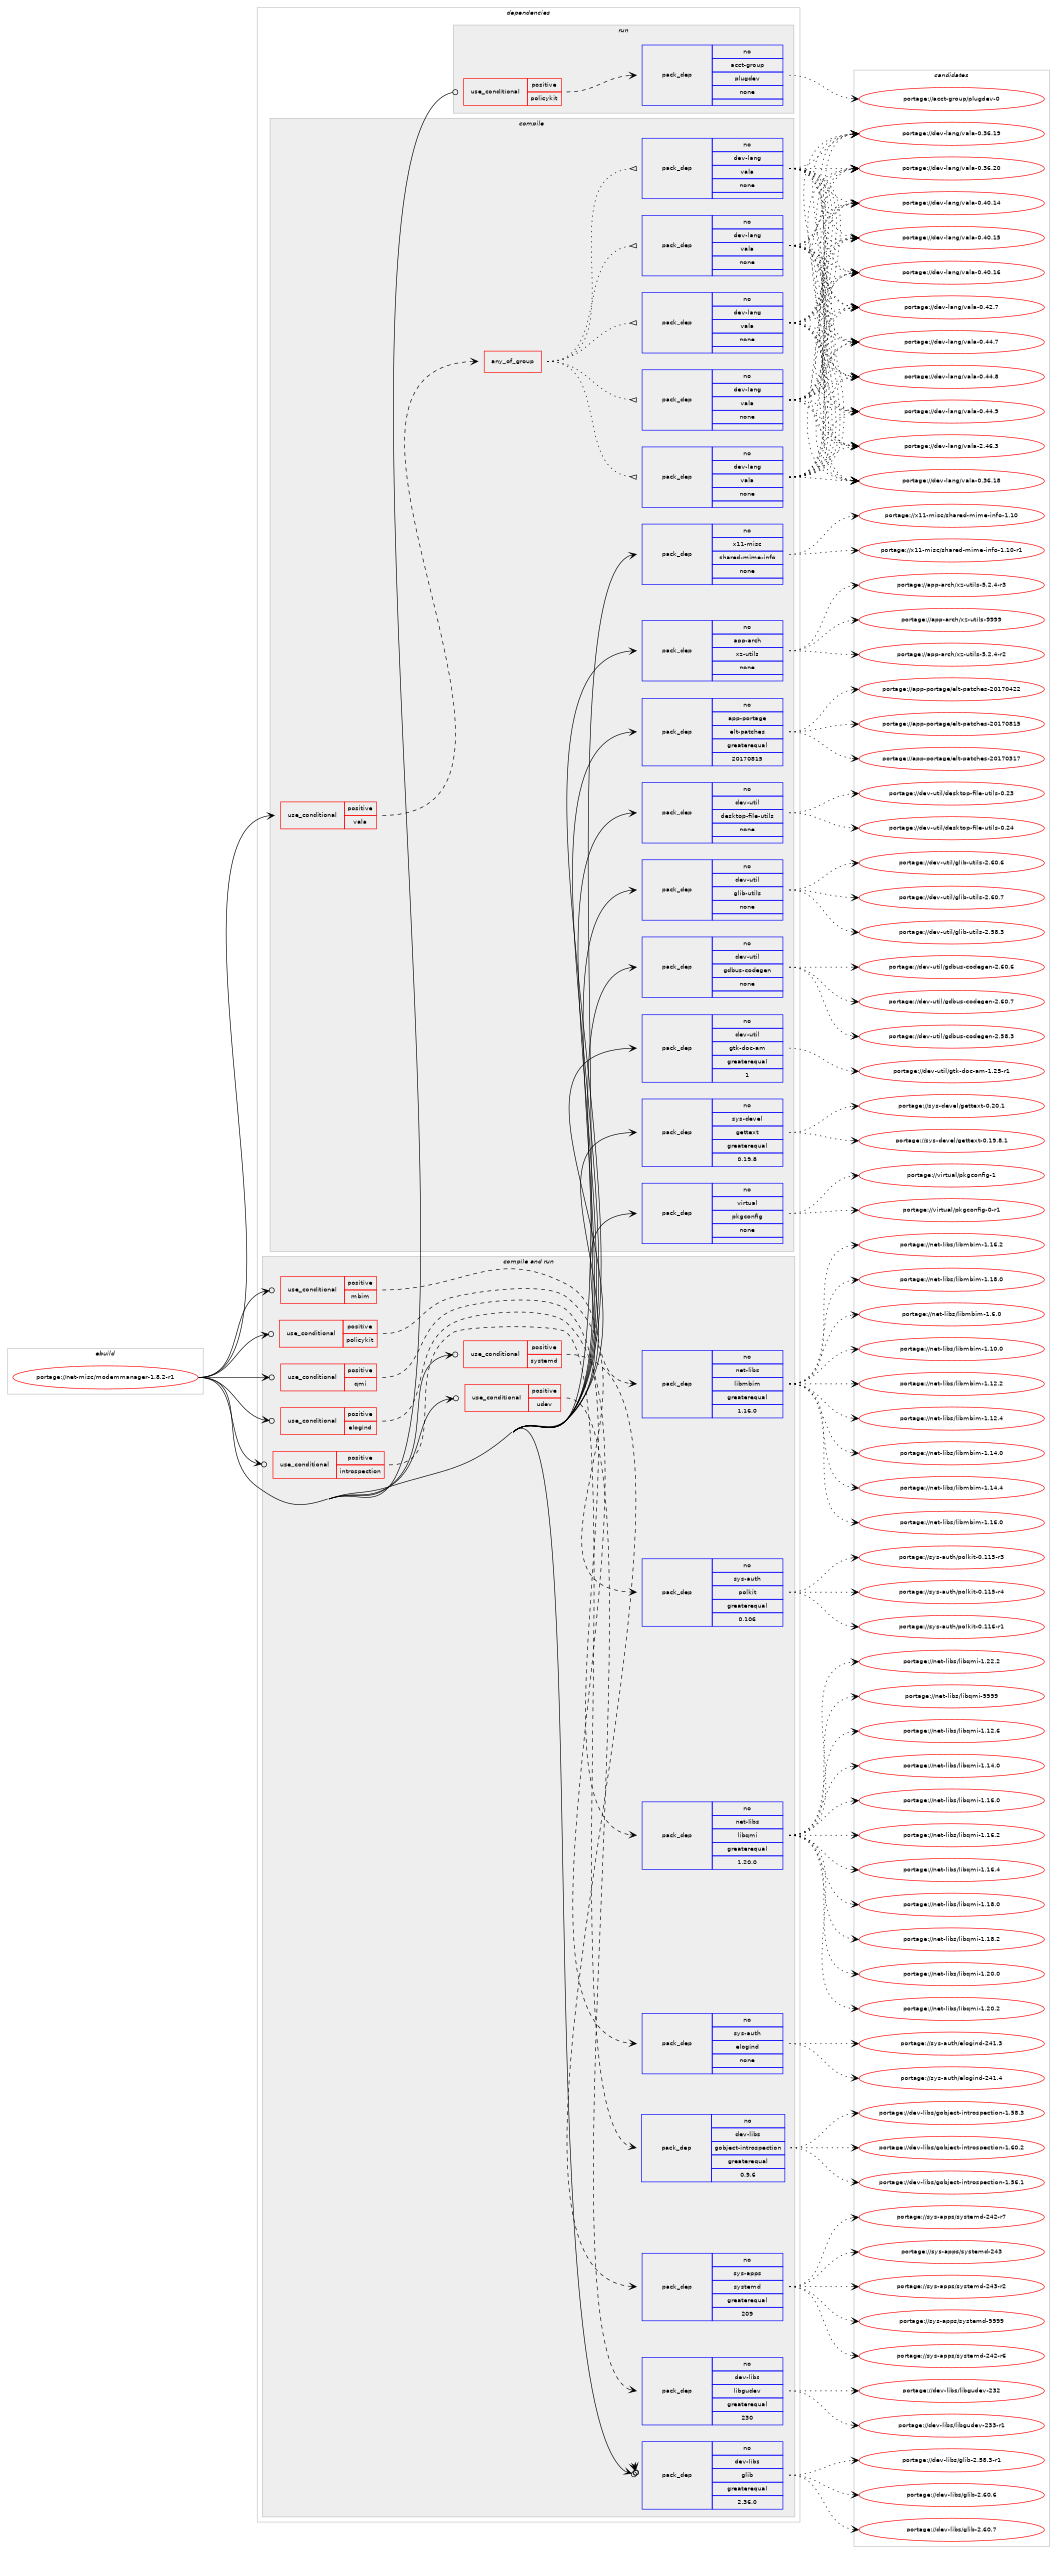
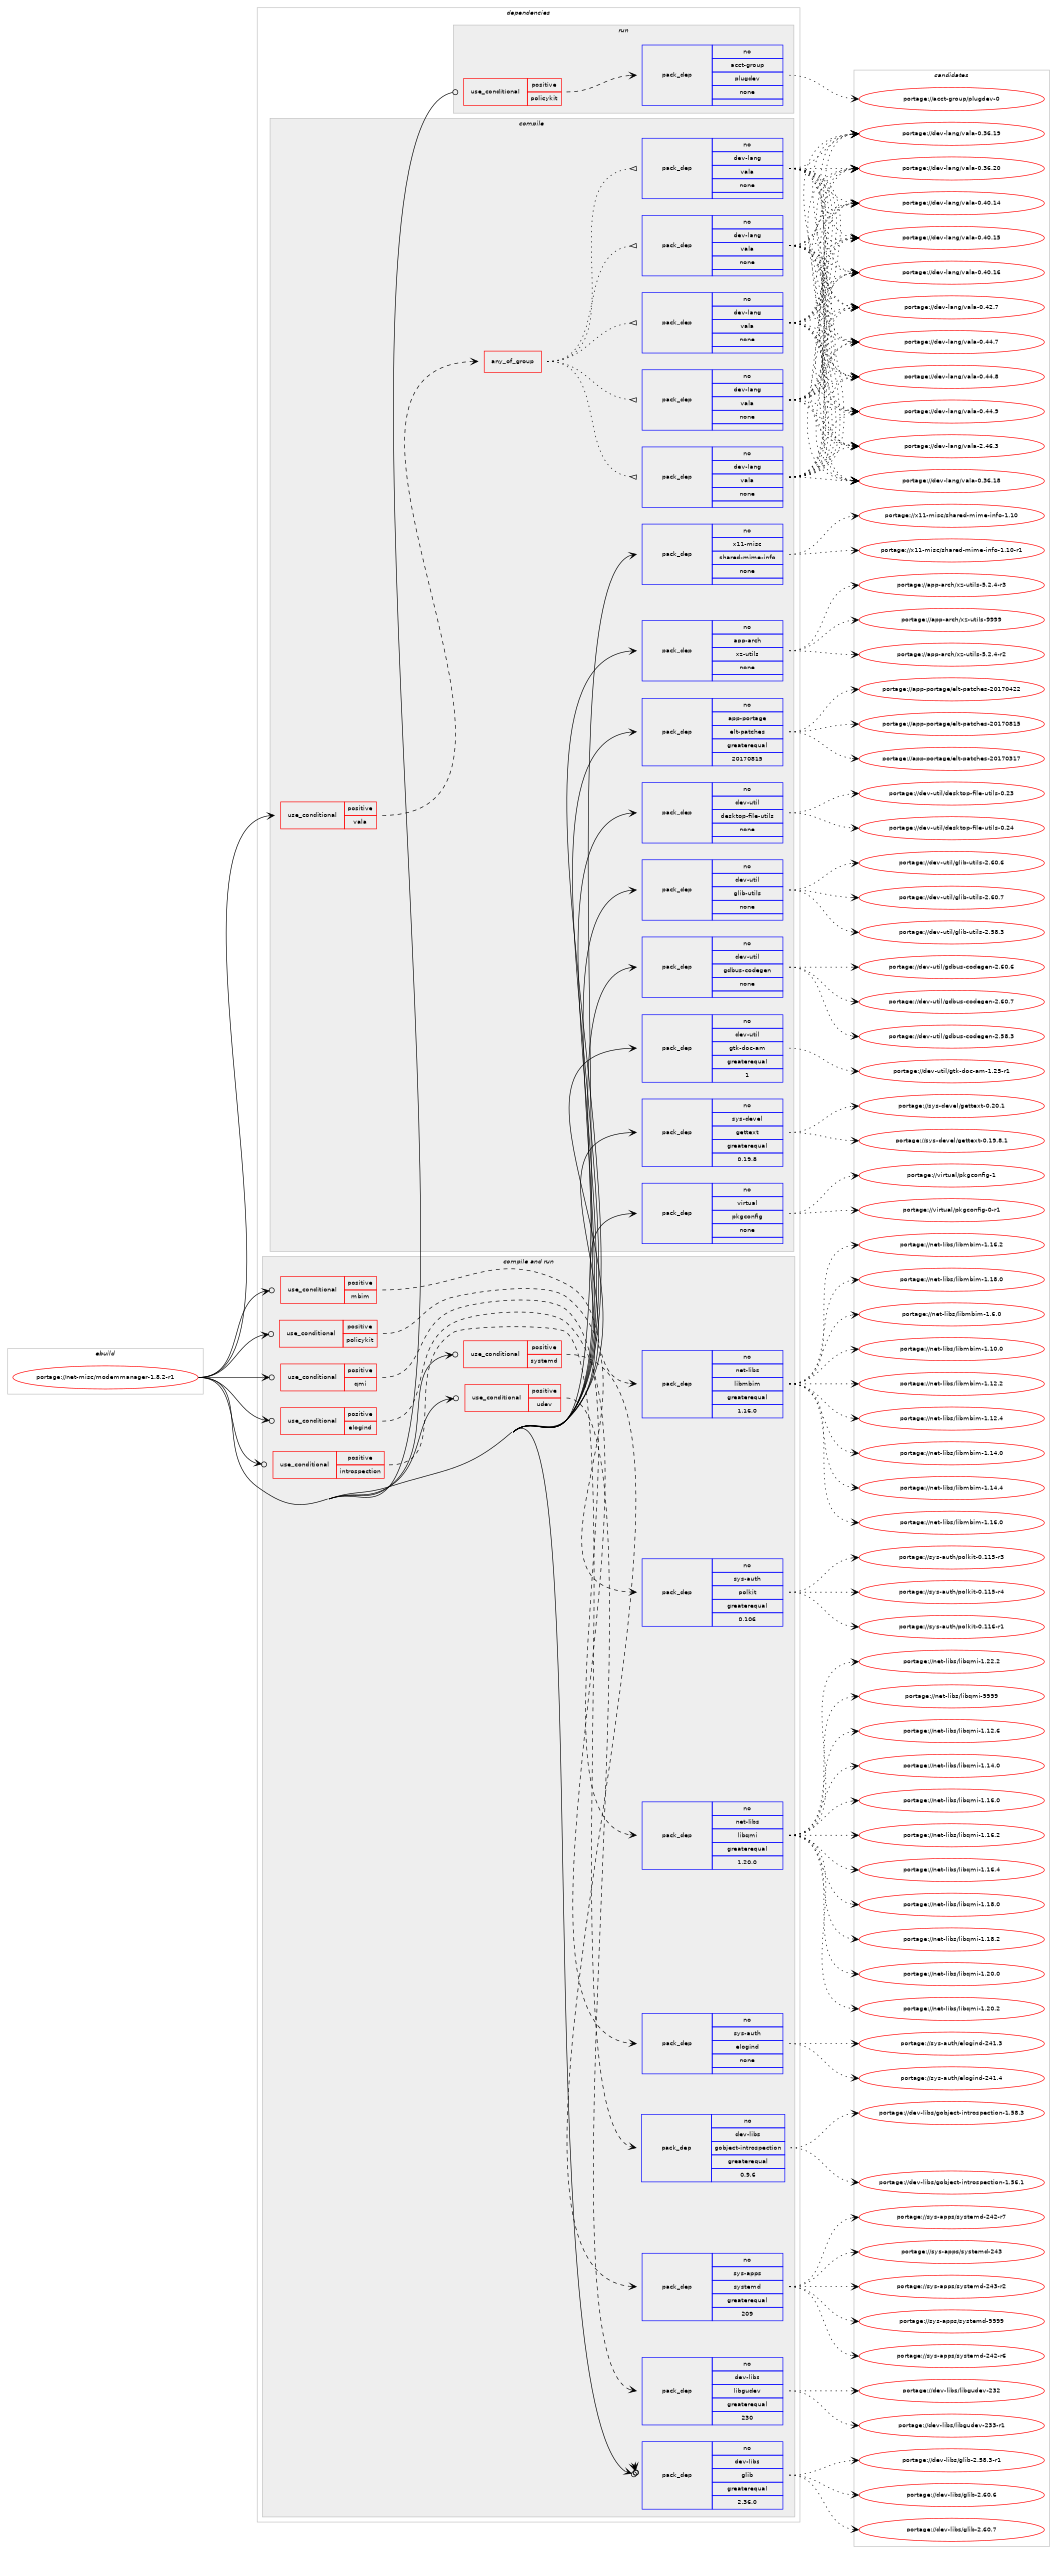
(952, 2148) -> none
